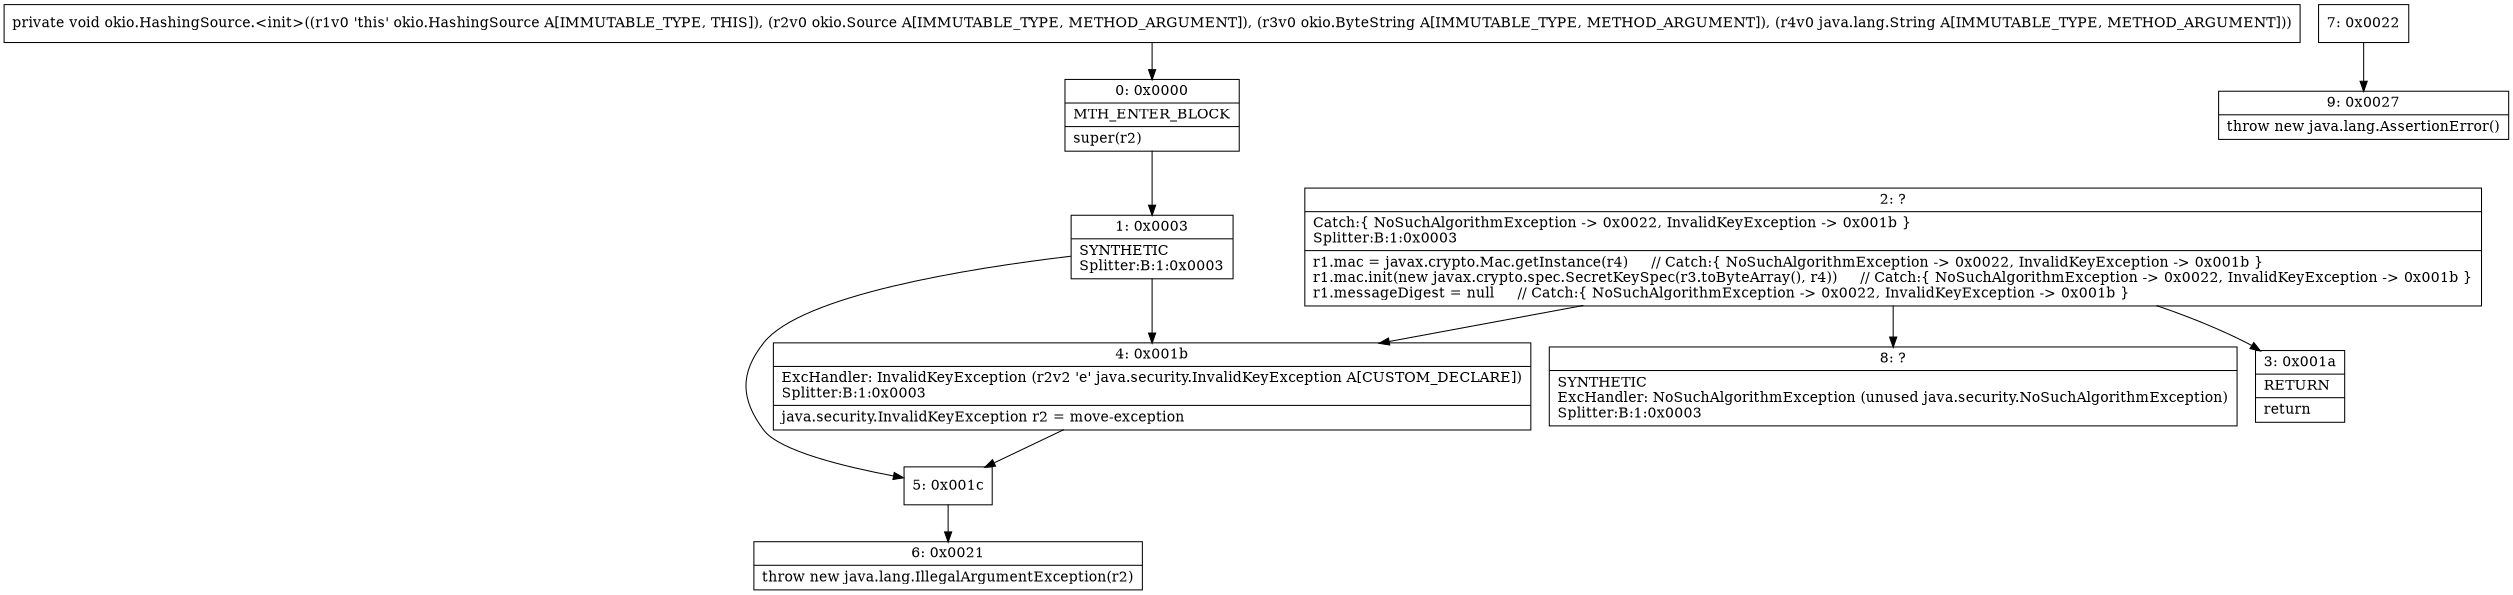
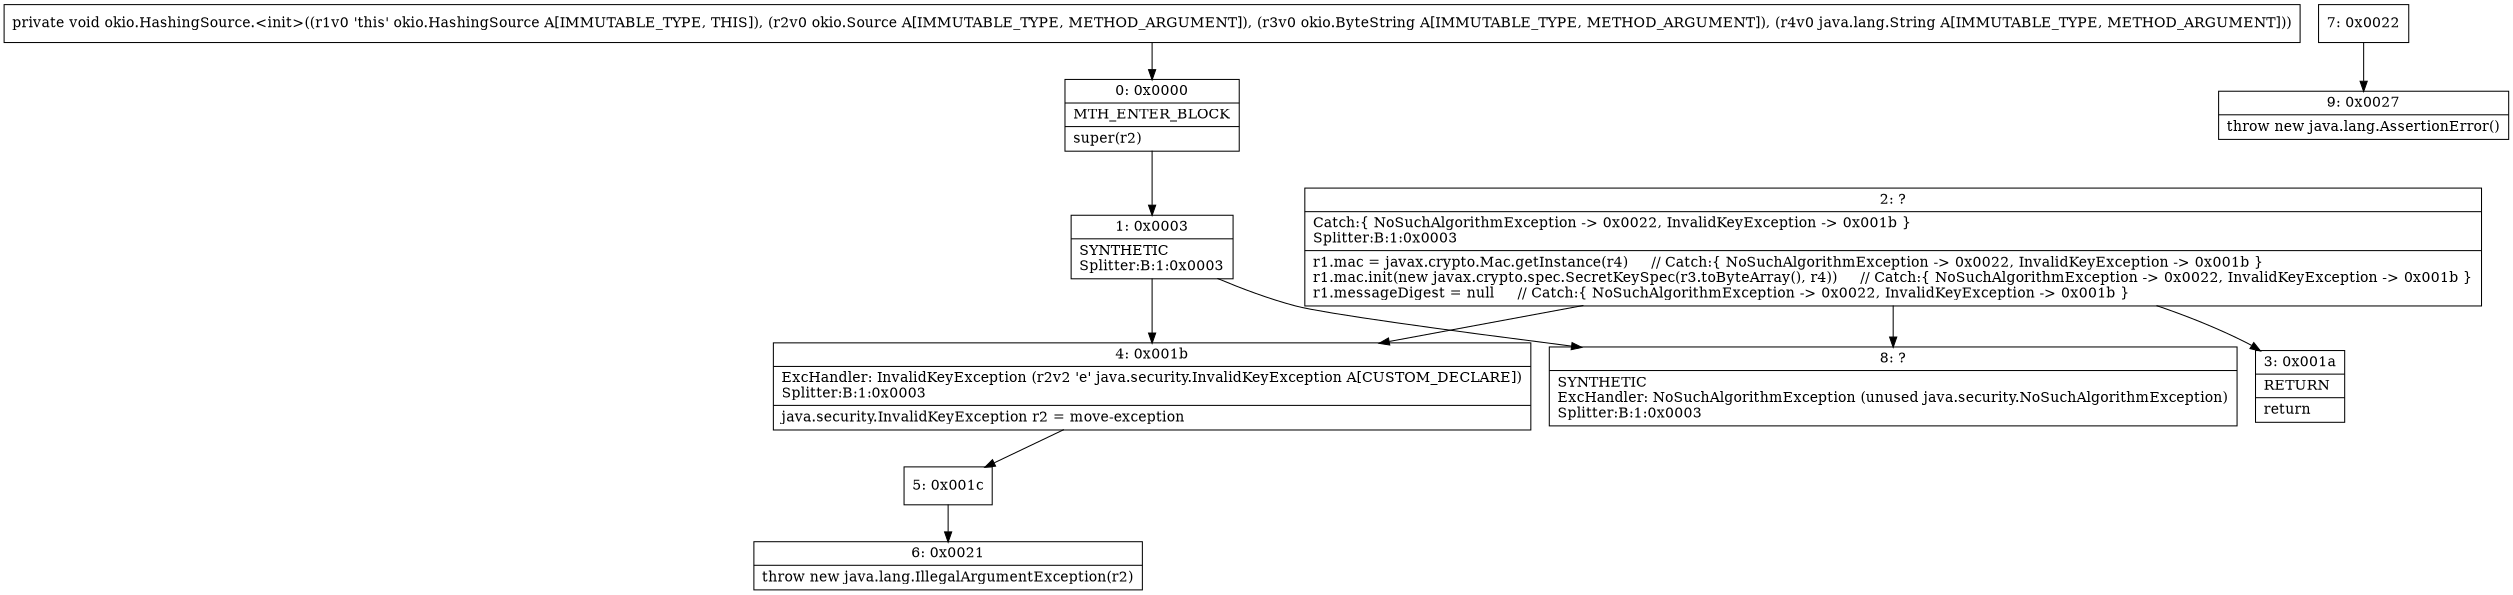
(800, 318) -> (1392, 322)
